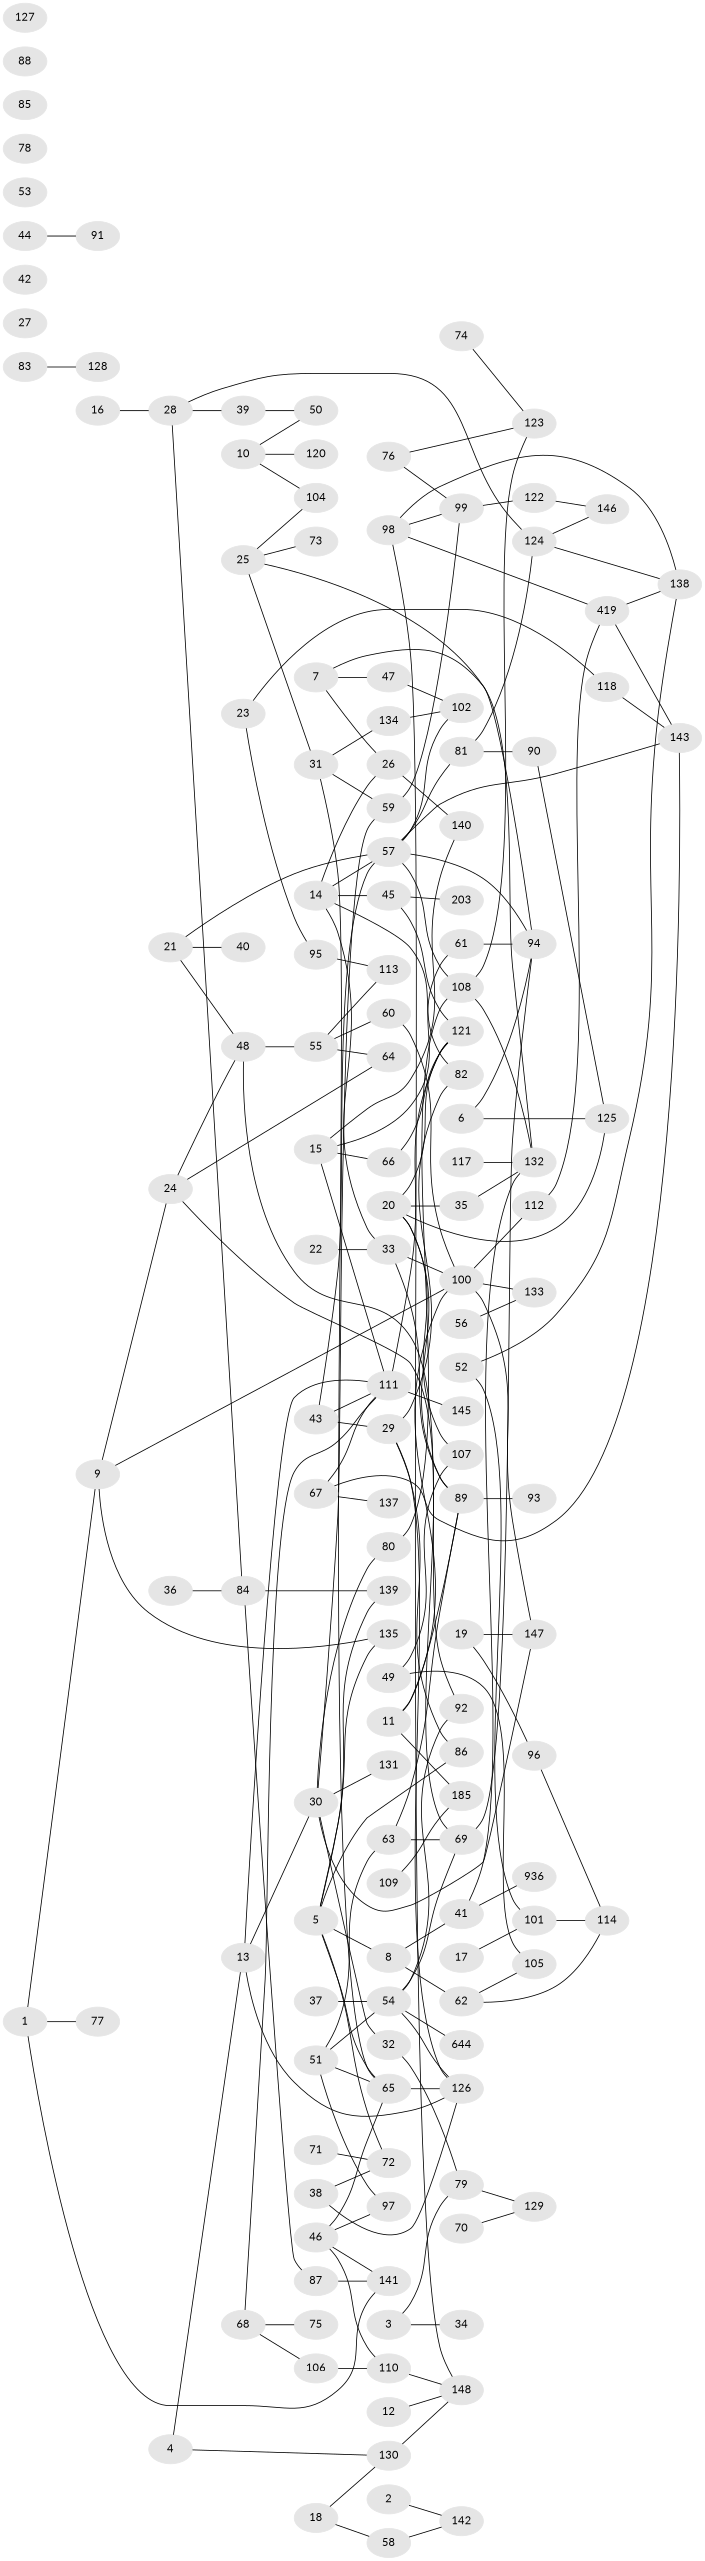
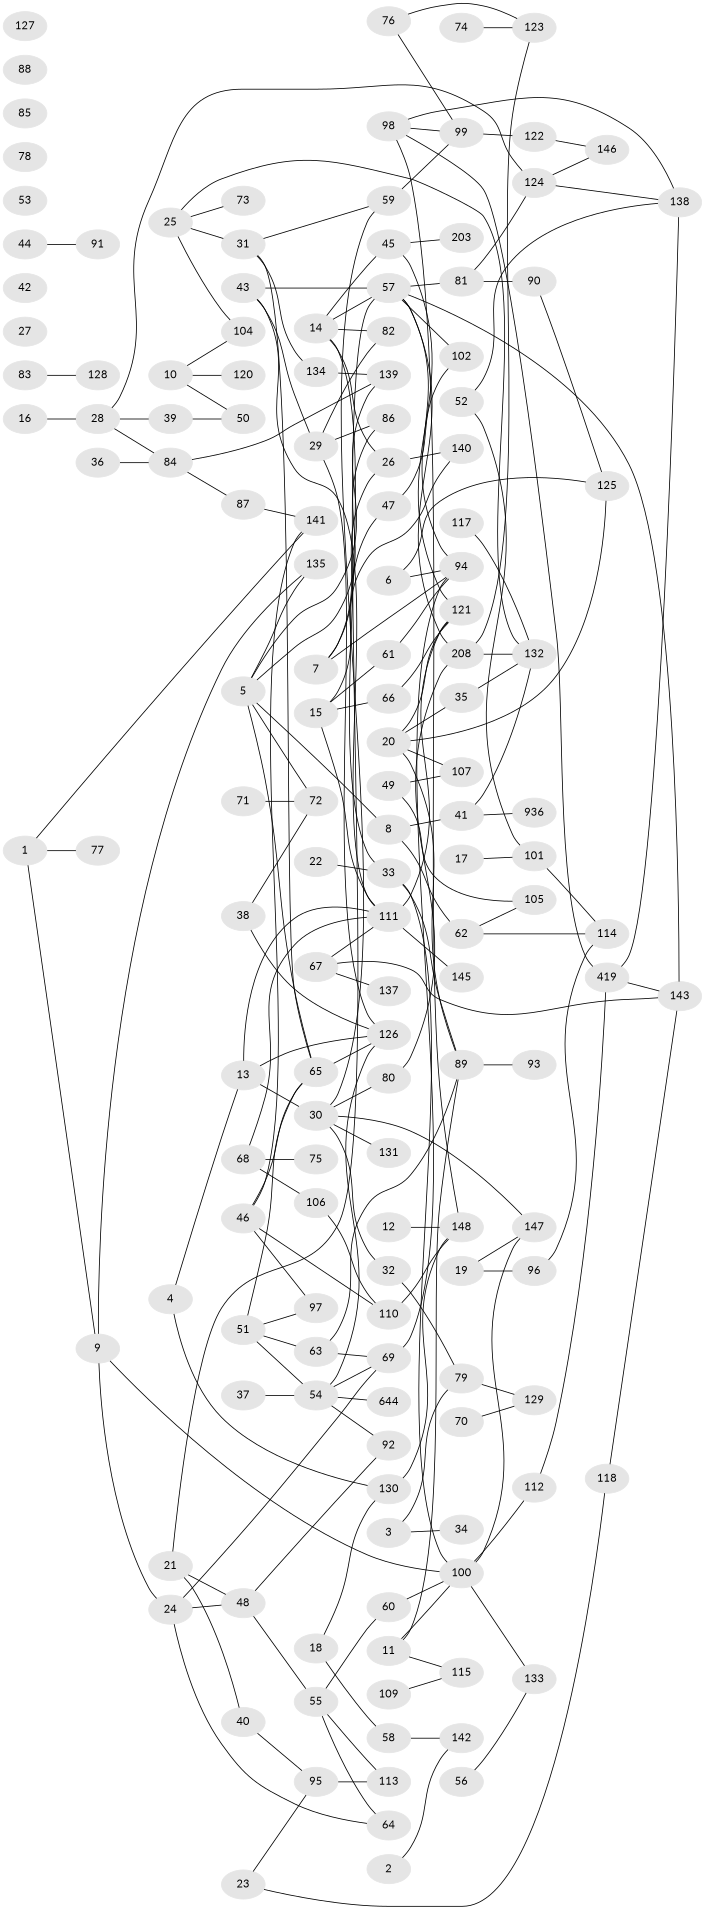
(425, 715) -> (353, 374)
(462, 988) -> (462, 654)
none -> (280, 1752)
(462, 1796) -> (462, 1673)
